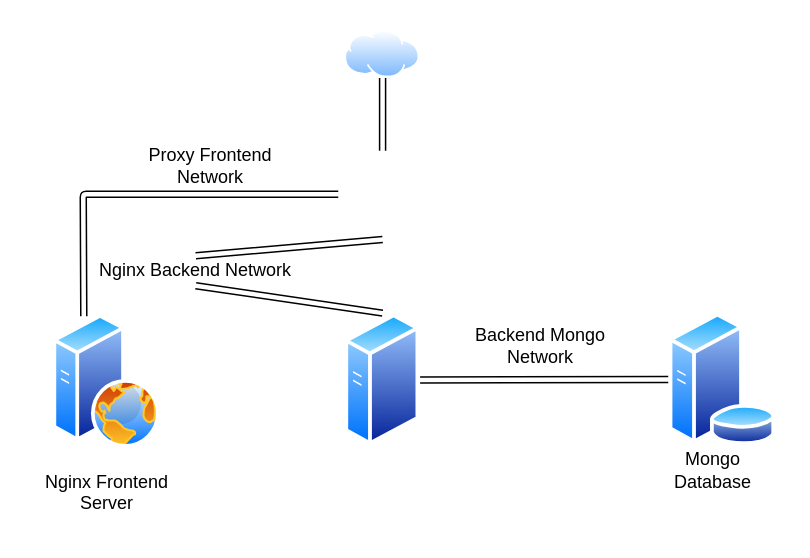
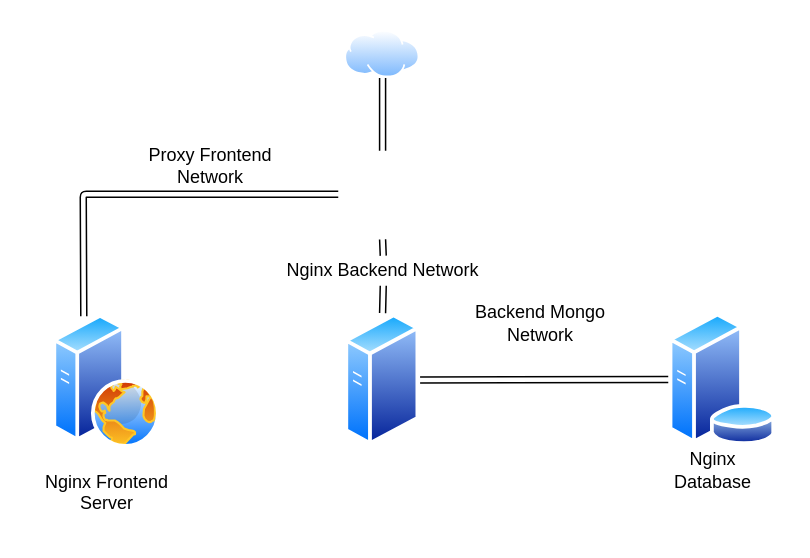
(196, 271) -> (383, 271)
(541, 346) -> (541, 323)
(713, 470) -> (713, 470)
